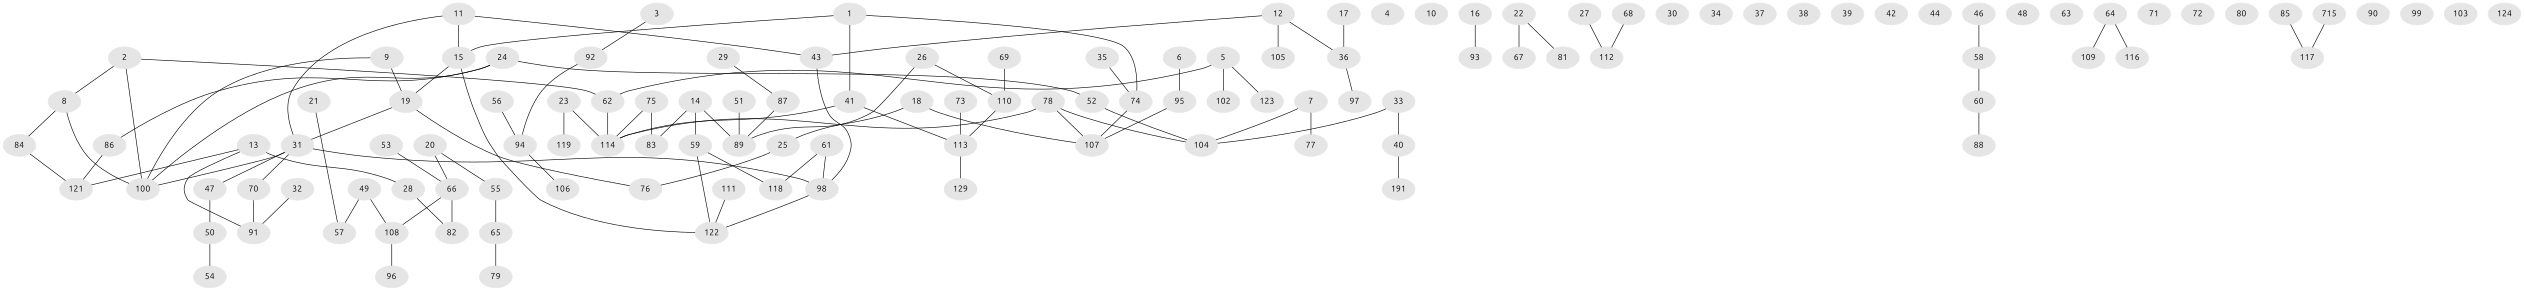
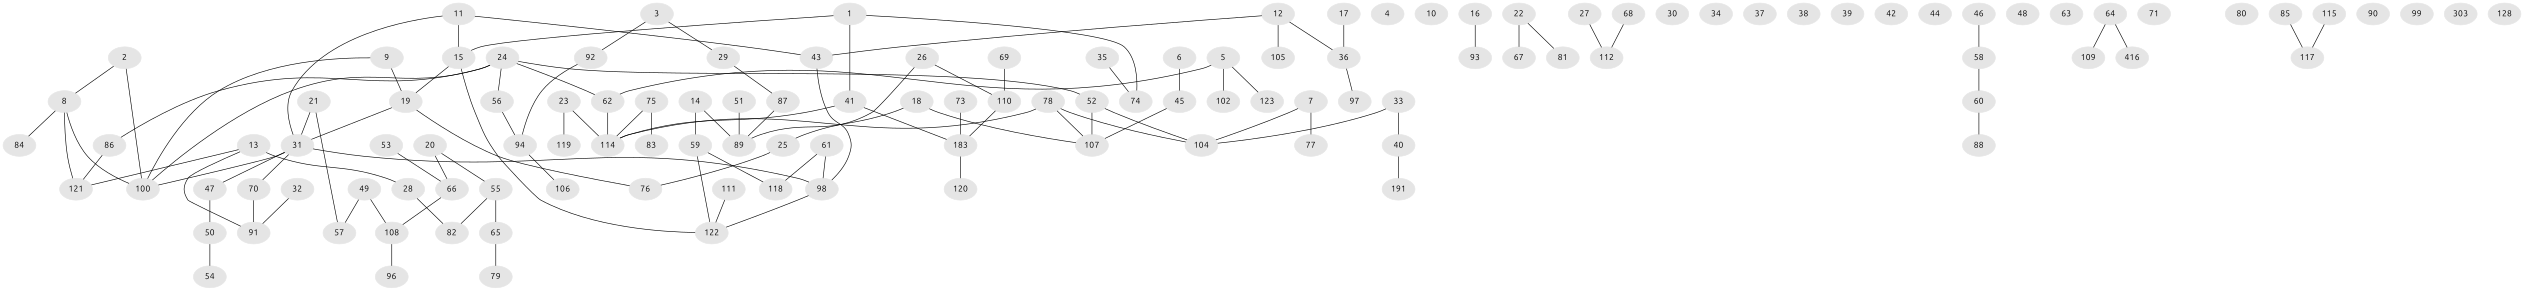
(2198, 14) -> none
(2329, 14) -> (2329, 14)
(2461, 14) -> (2461, 14)
(2505, 14) -> (2505, 14)
none -> (690, 36)
(2132, 58) -> (2132, 58)
(369, 72) -> (560, 80)
none -> (500, 80)
(1180, 102) -> (1180, 102)
(677, 120) -> none
(1115, 122) -> (1092, 124)
none -> (306, 123)
(961, 145) -> (961, 145)
(48, 167) -> (66, 146)
(961, 189) -> (961, 189)
(452, 211) -> (474, 211)
